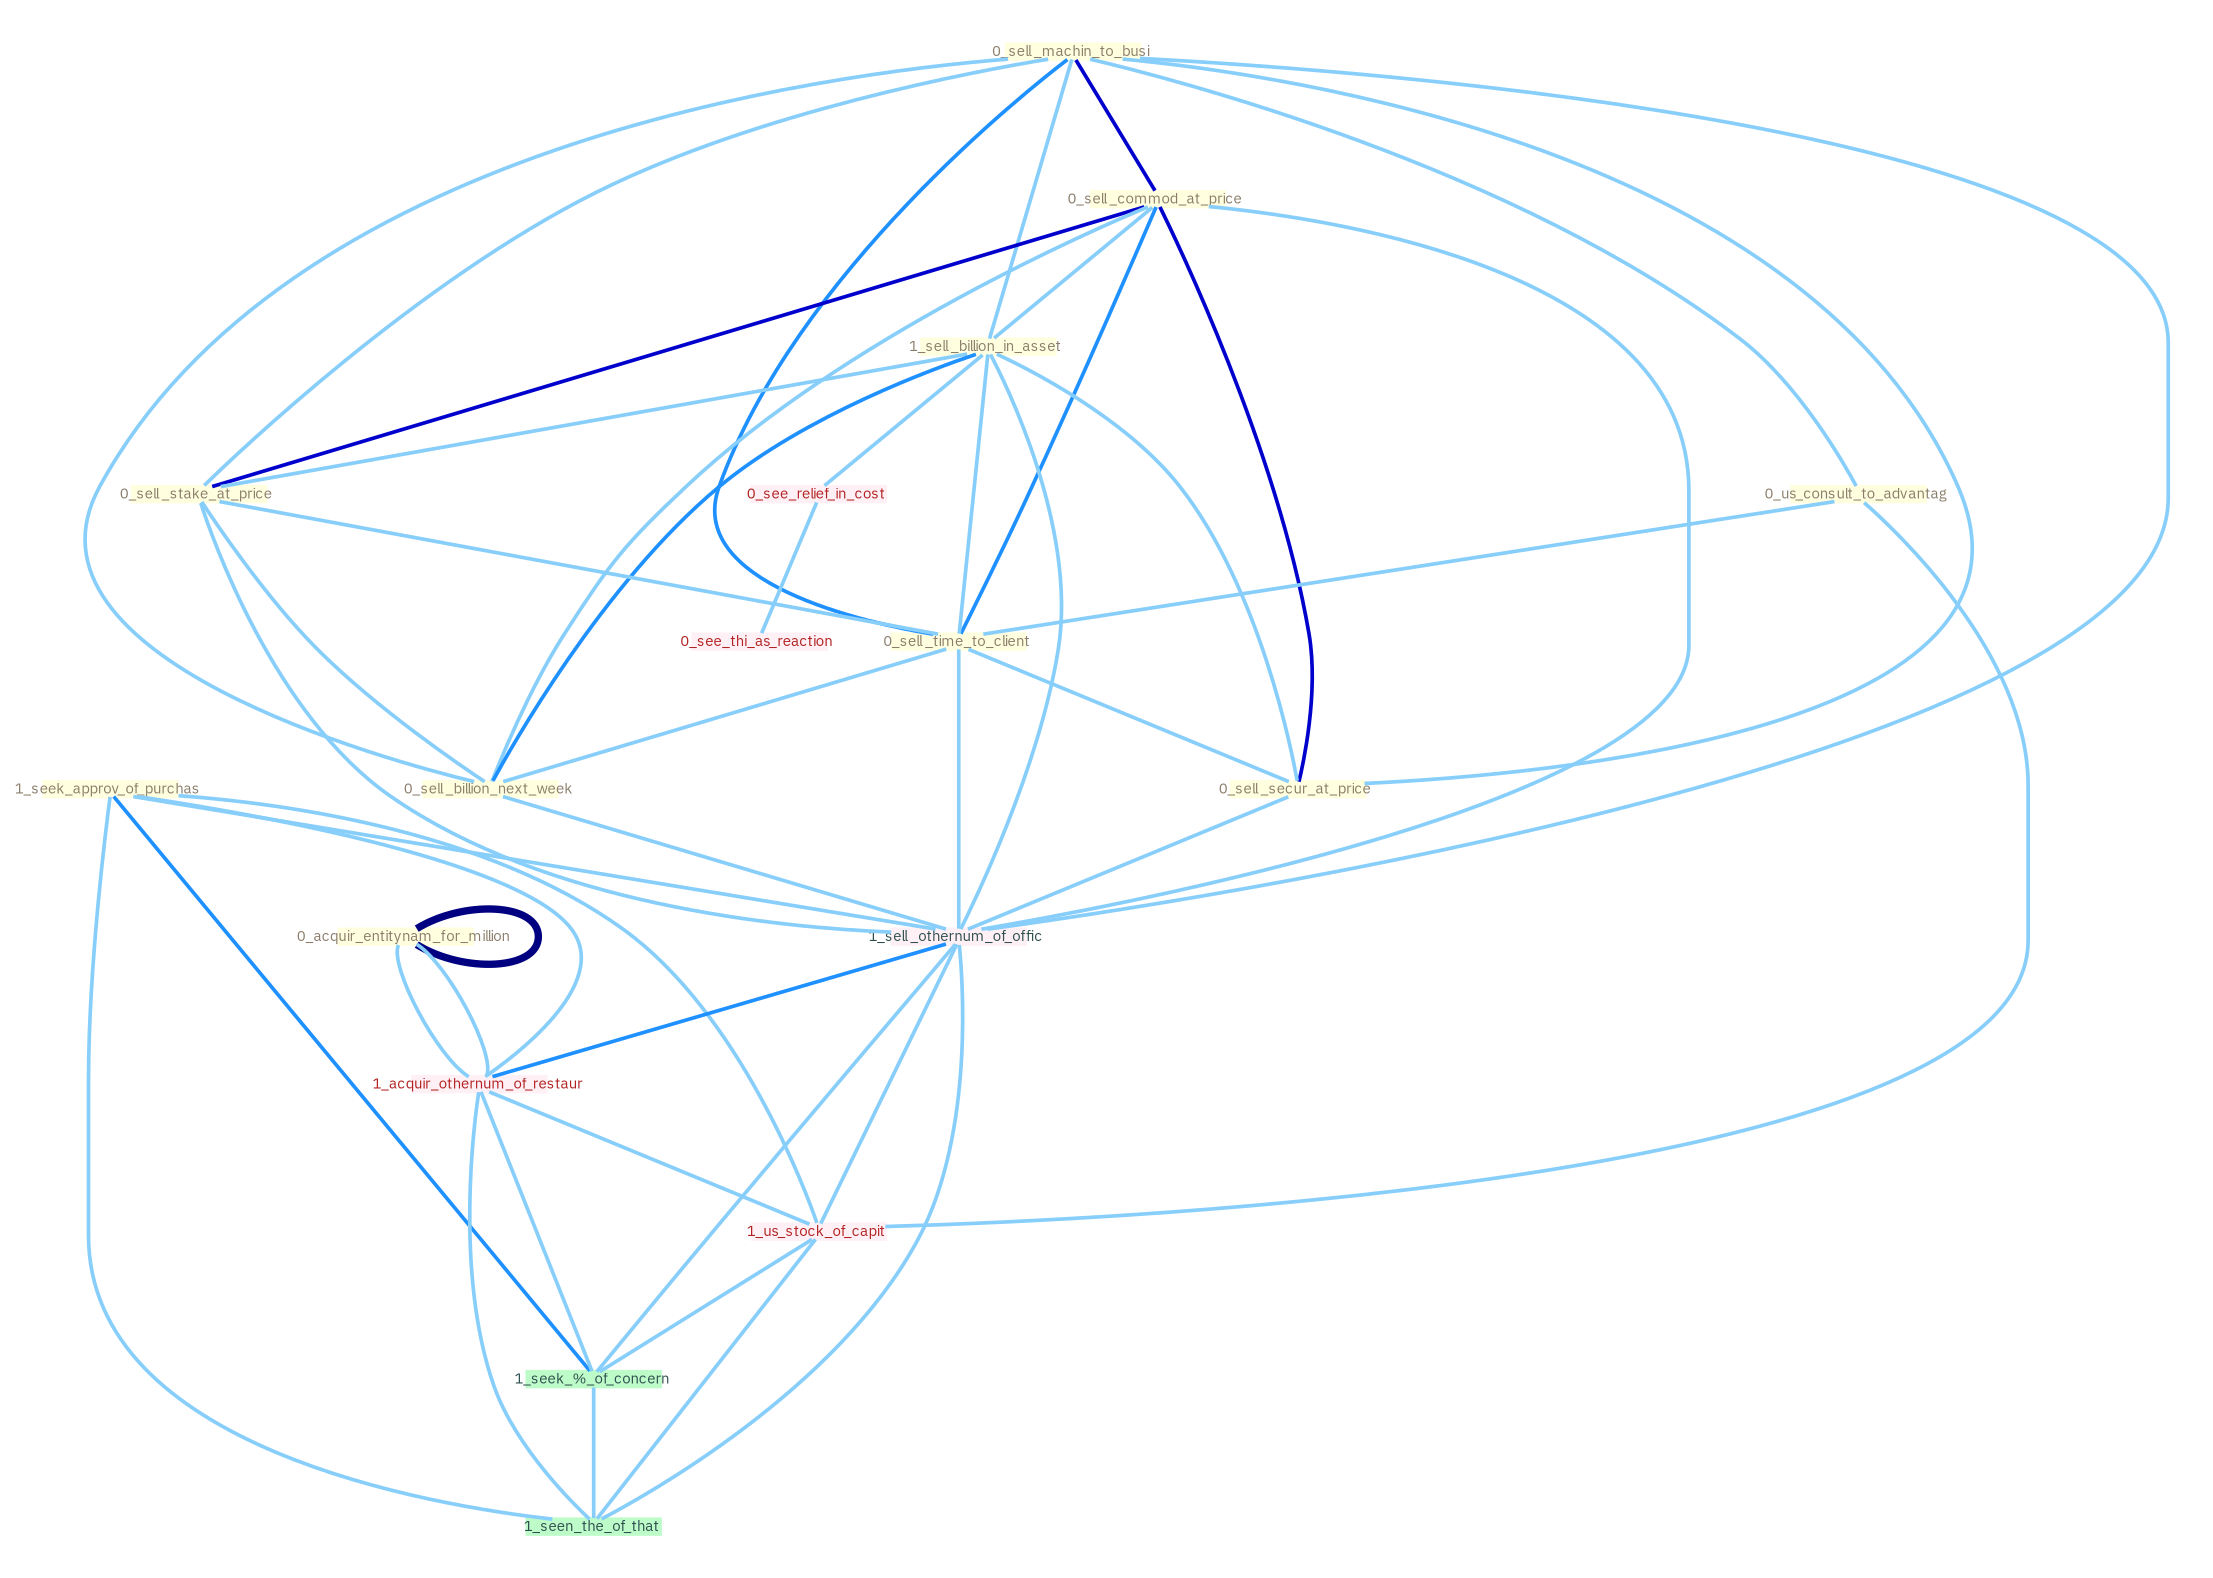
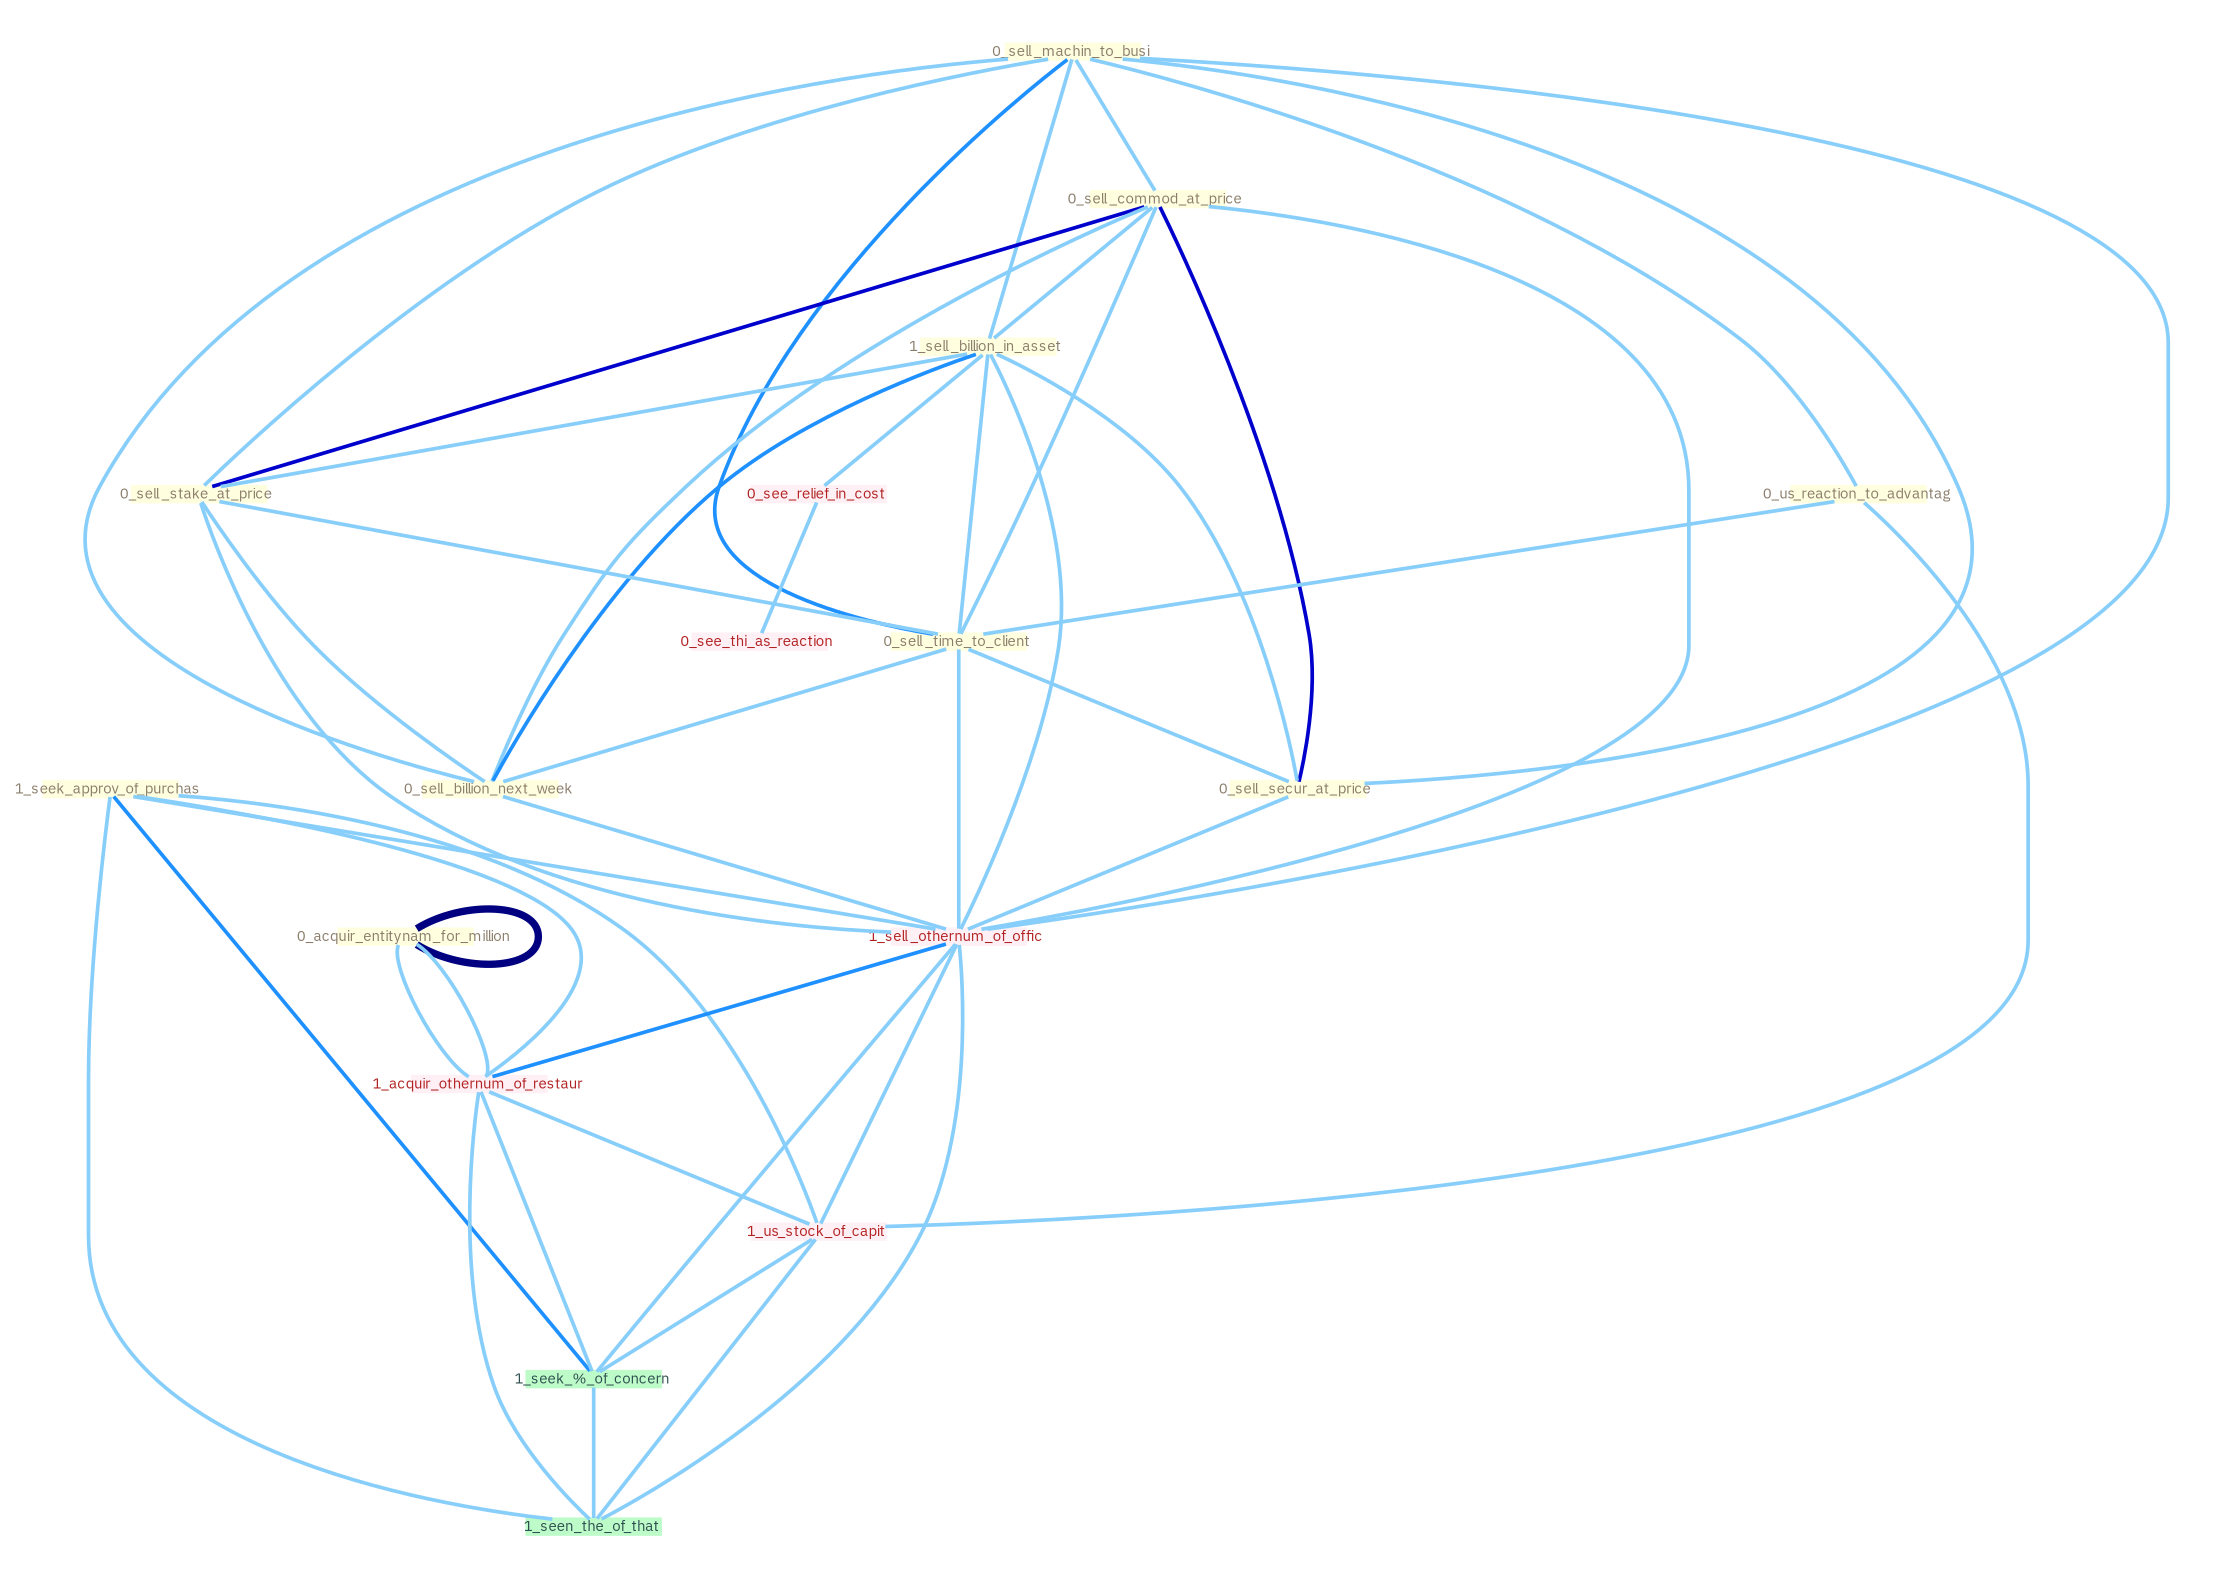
(1115, 125) -> (1115, 125)
(1062, 422) -> (1062, 422)
(1858, 494) -> (1858, 494)
(959, 937) -> (959, 937)
